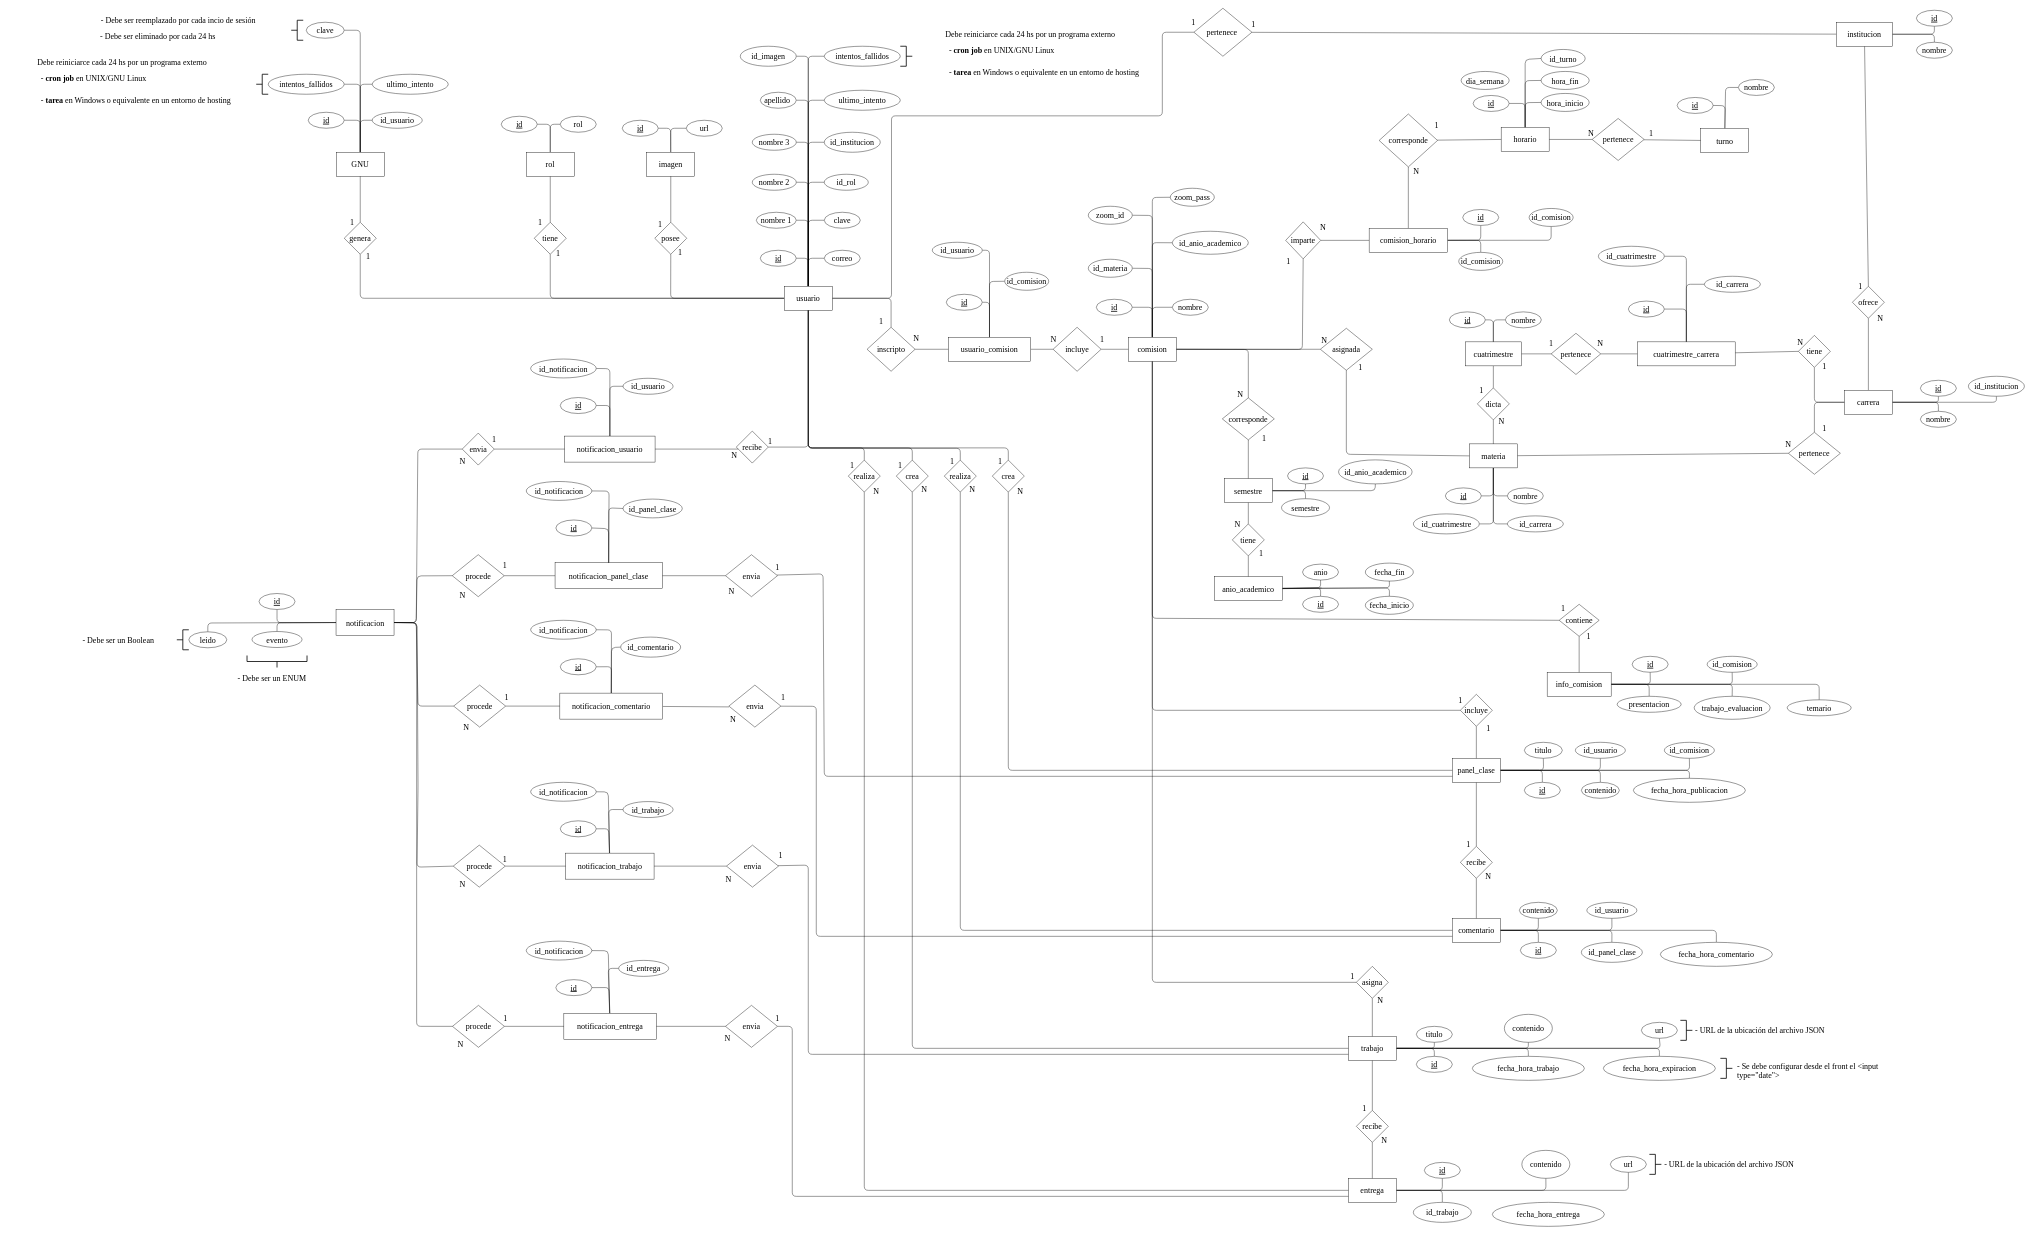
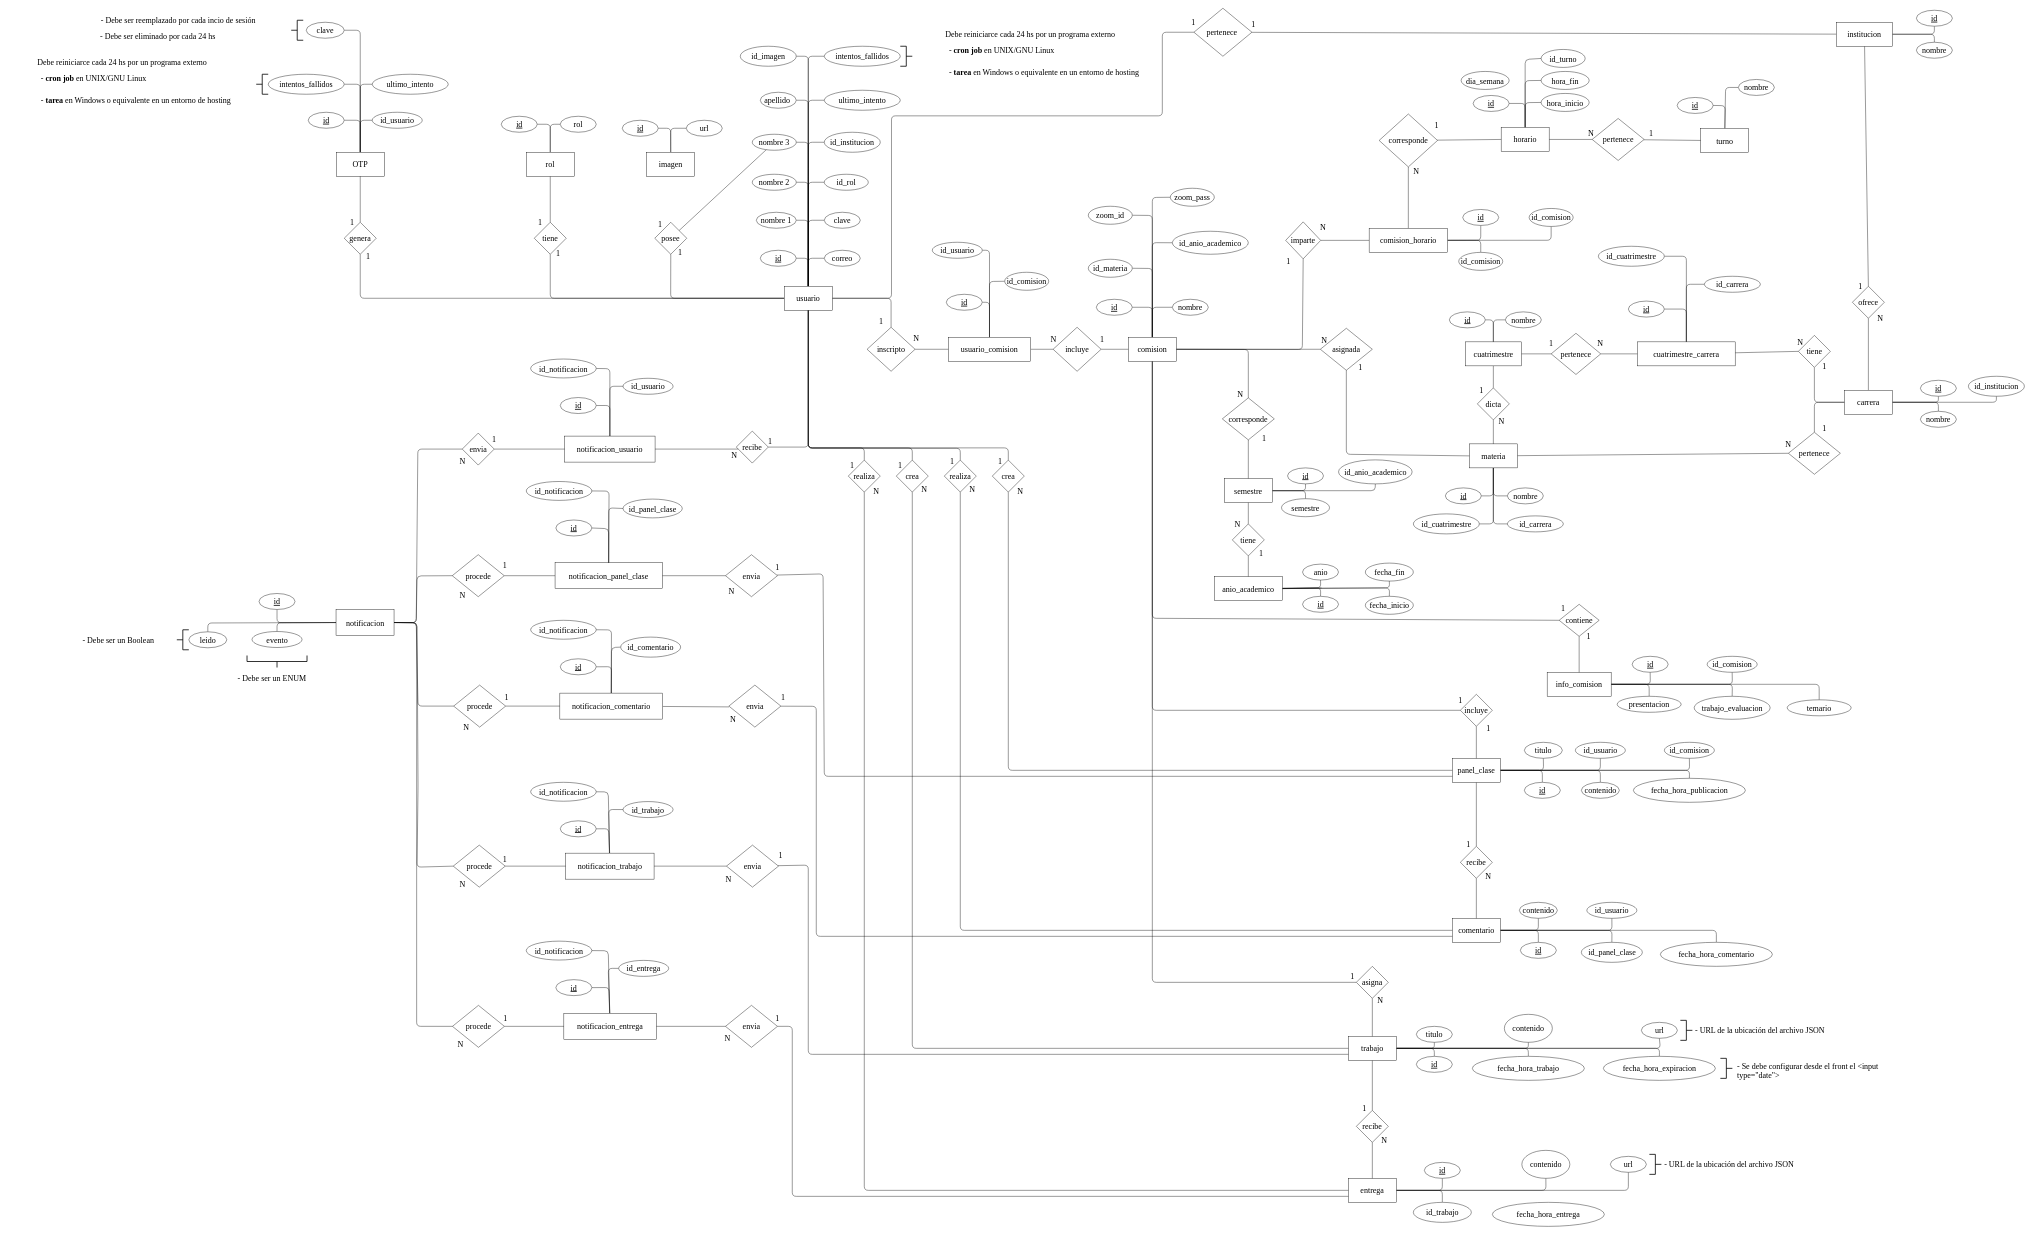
(360, 164) -> (360, 164)
(671, 199) -> (723, 190)
